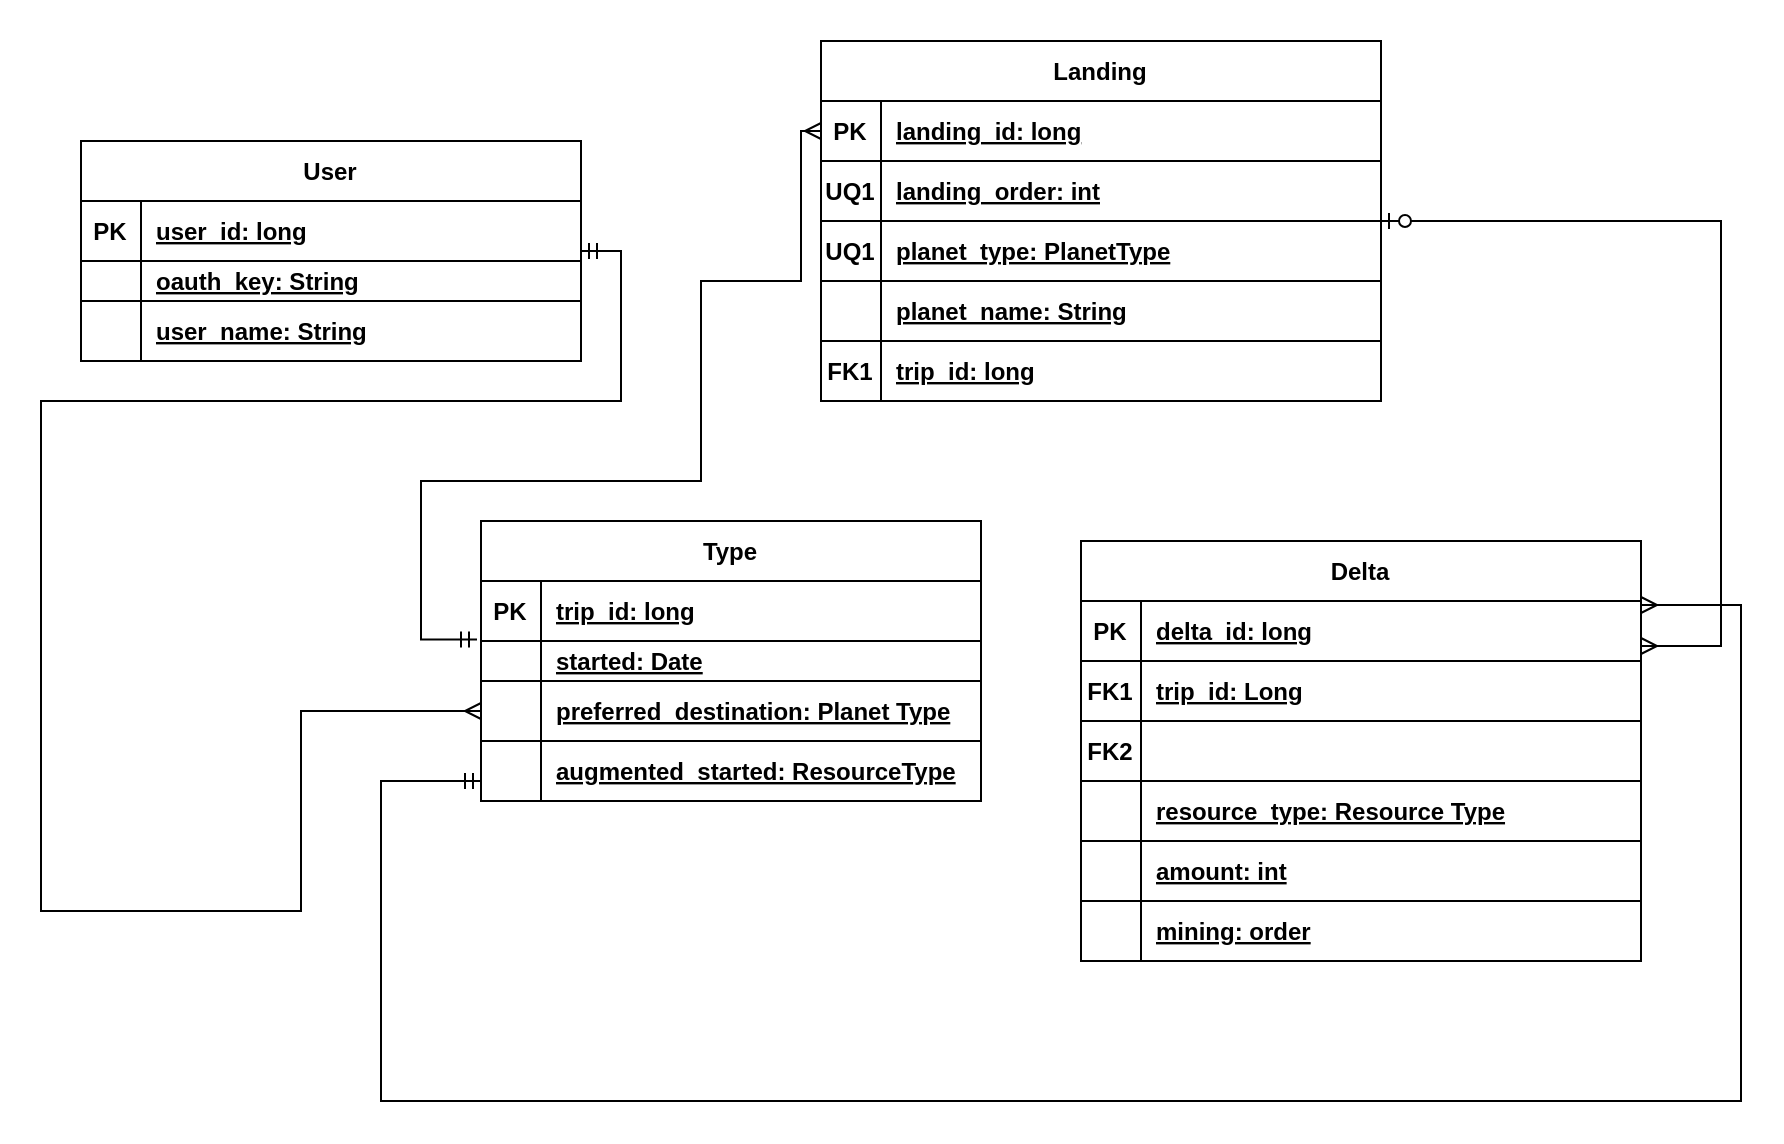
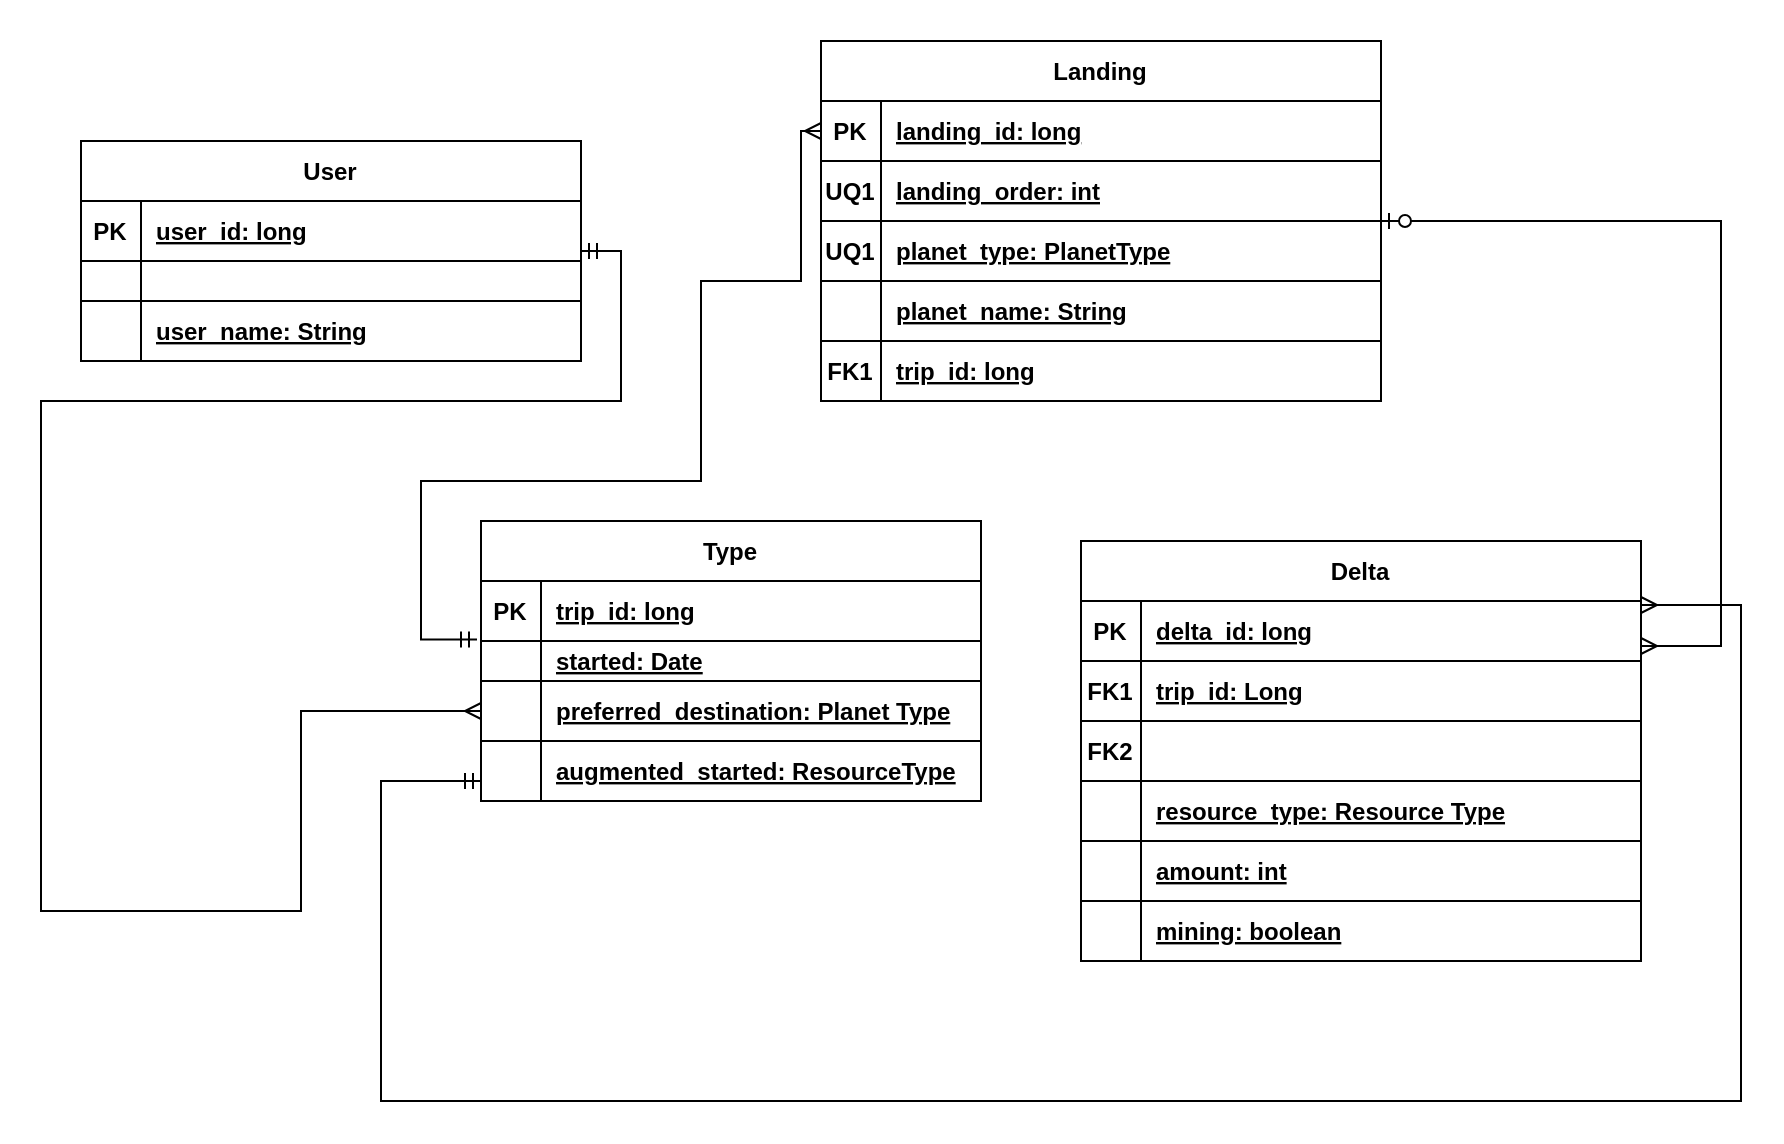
(361, 281) -> none
(1231, 932) -> (1241, 932)
